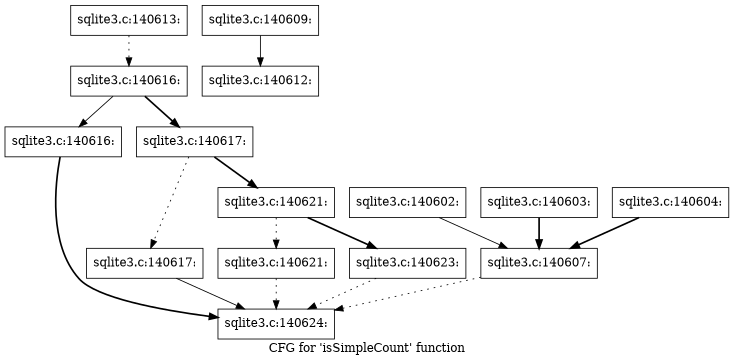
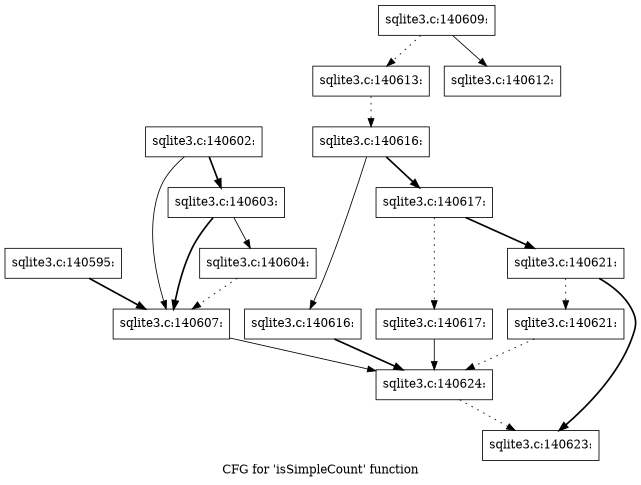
none -> (407, 48)
none -> (214, 168)
none -> (240, 229)
(609, 231) -> (218, 291)
none -> (63, 263)
(346, 292) -> (484, 413)
(412, 293) -> (299, 353)
